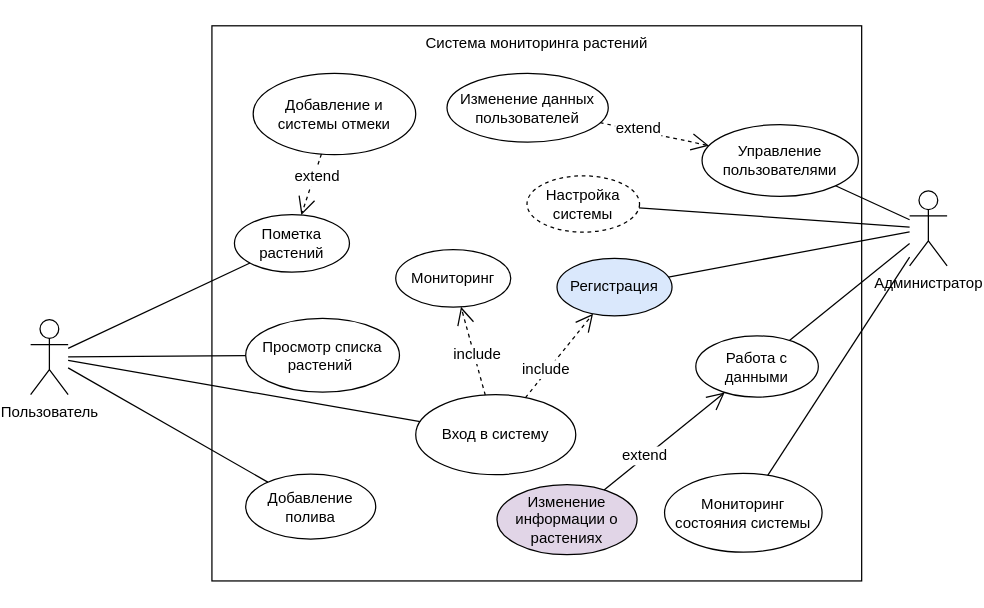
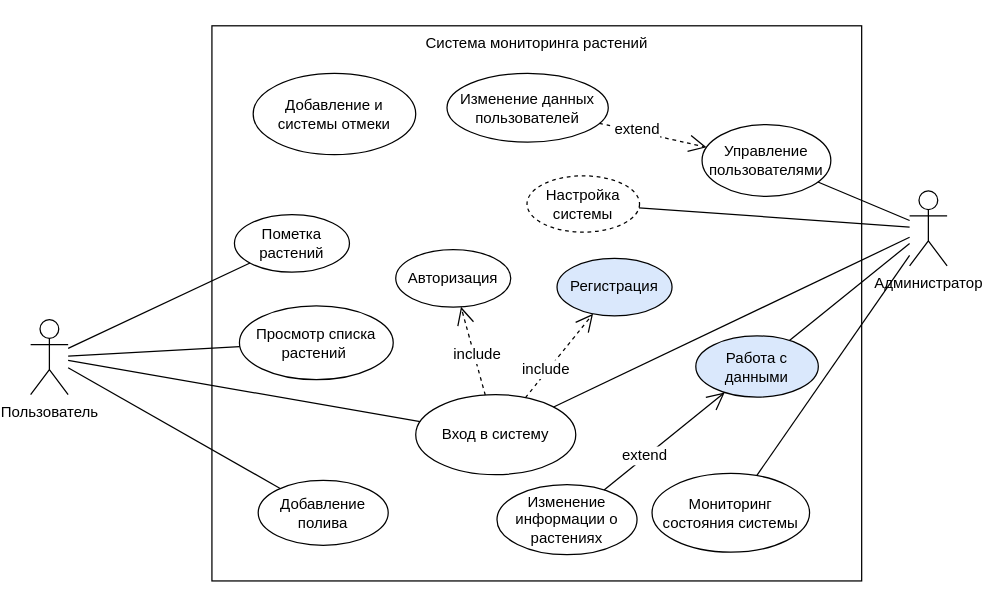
(780, 160) -> (766, 160)
(312, 182) -> none
(788, 254) -> (730, 322)
(453, 278) -> (453, 278)
(323, 355) -> (316, 343)
(757, 366) -> (757, 366)
(311, 506) -> (323, 513)
(743, 513) -> (731, 513)
(567, 519) -> (567, 519)
